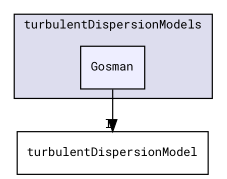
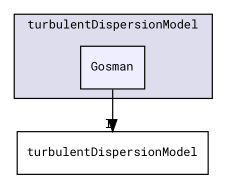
(113, 26) -> (113, 26)
